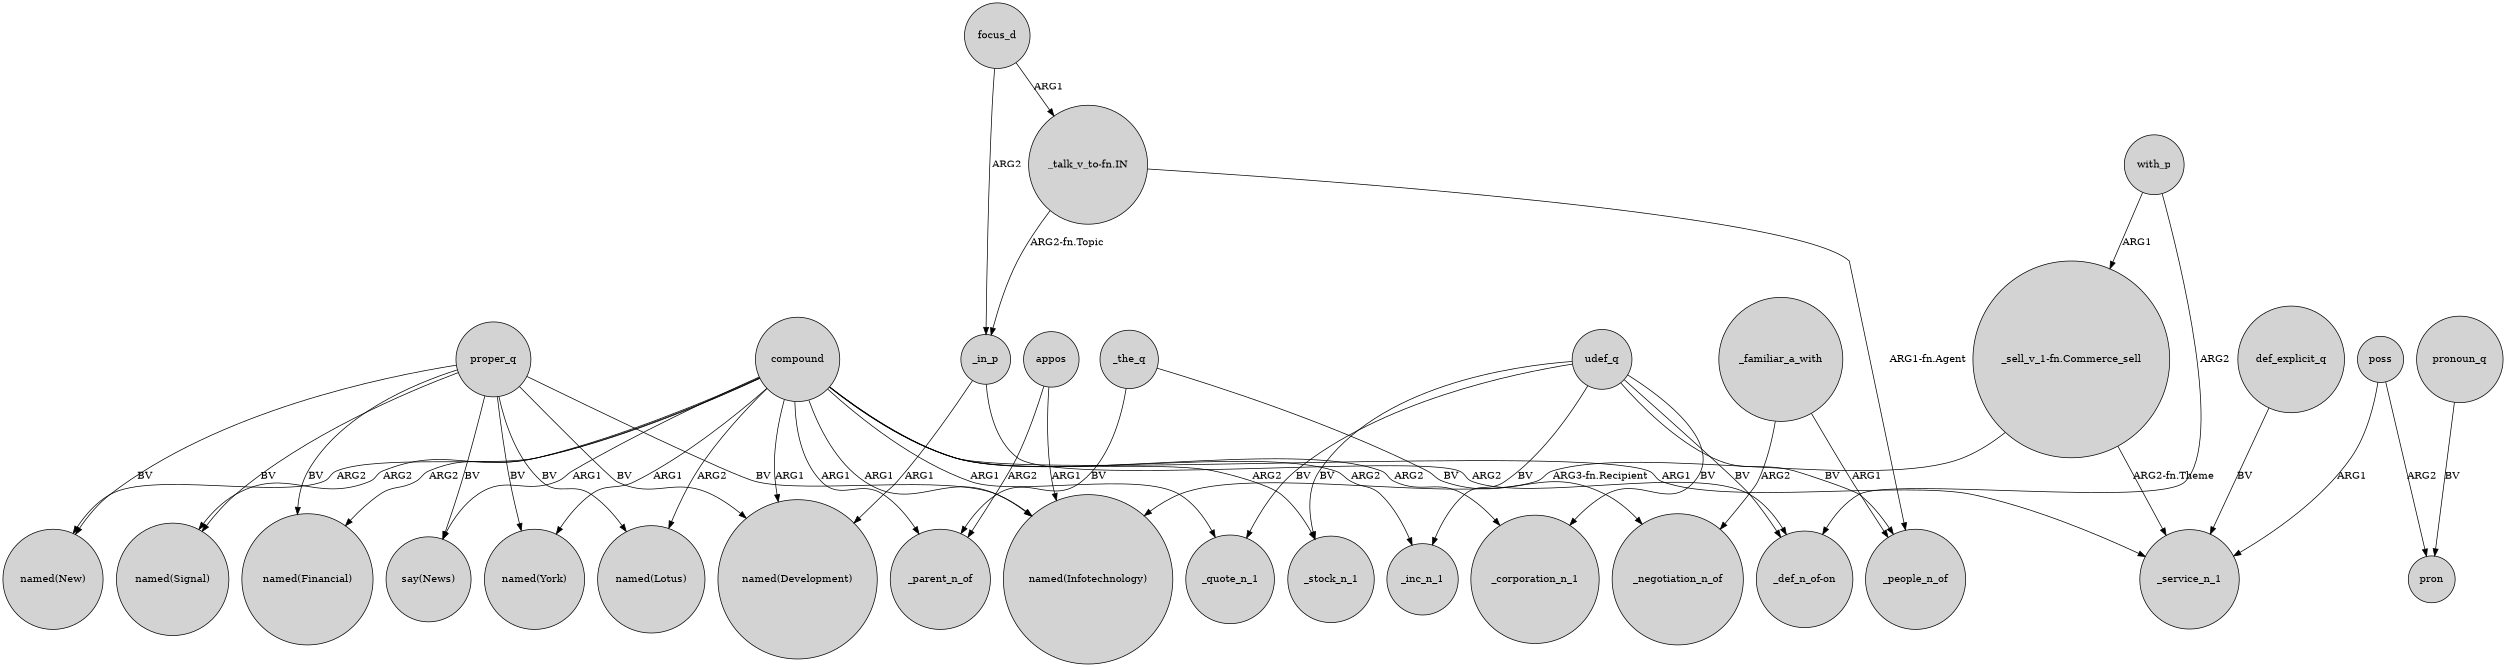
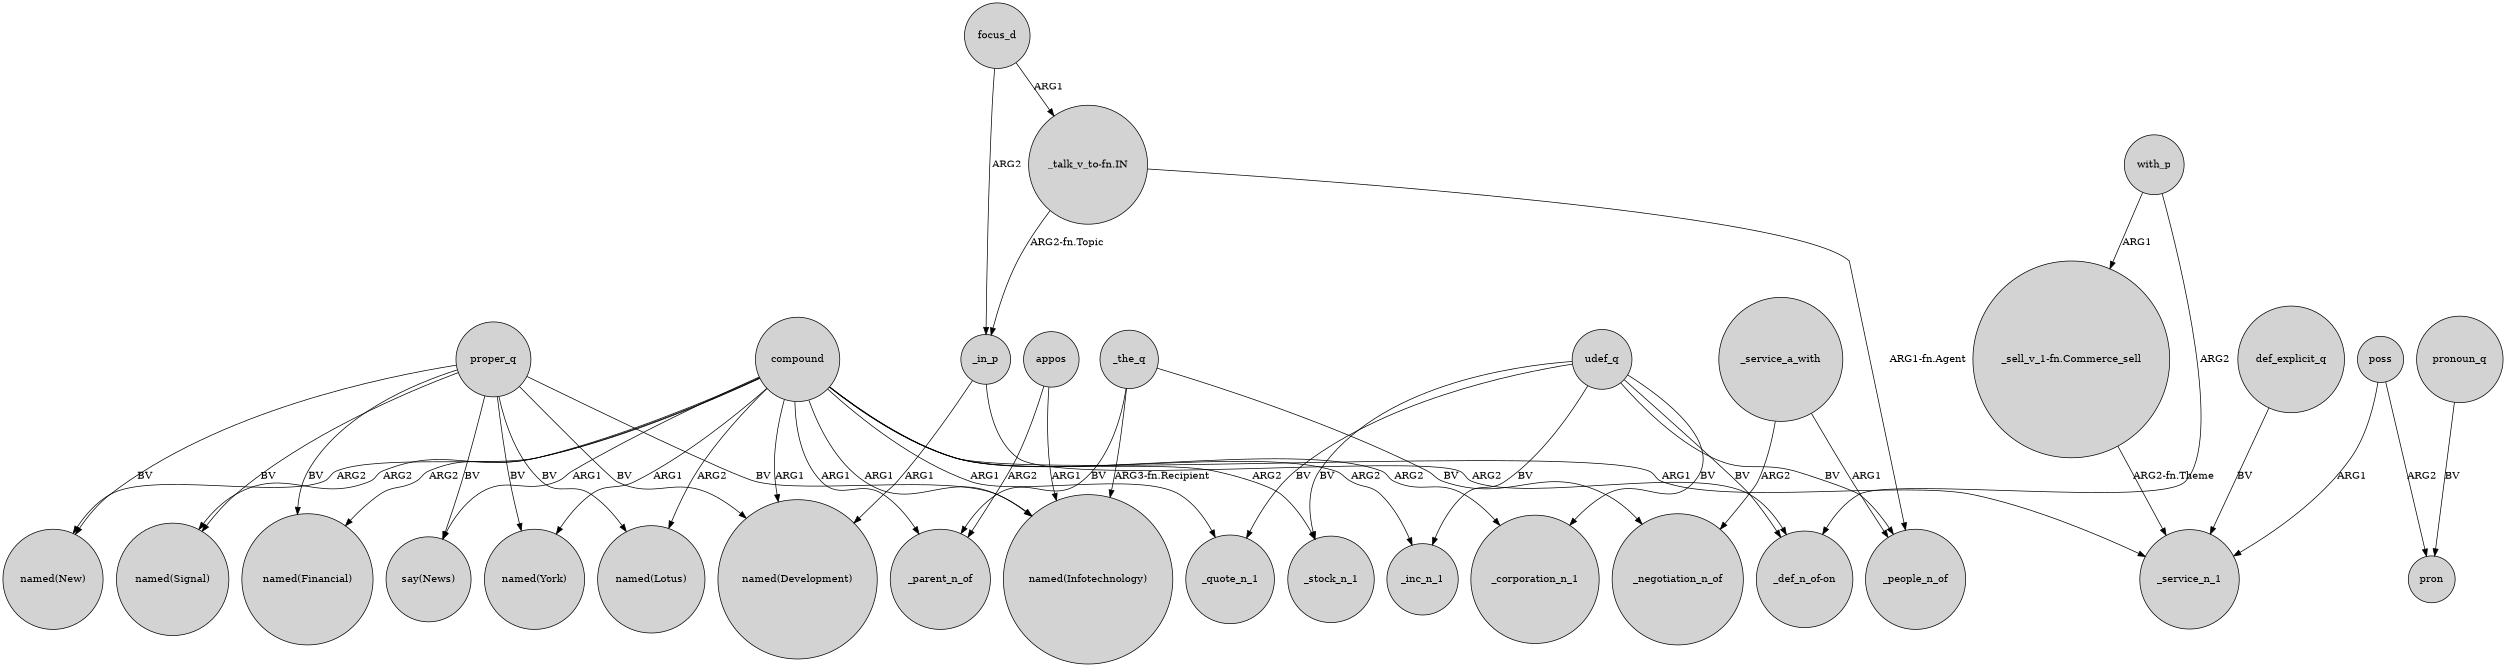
(1781, 359) -> (1781, 359)
(1556, 470) -> (1120, 439)
